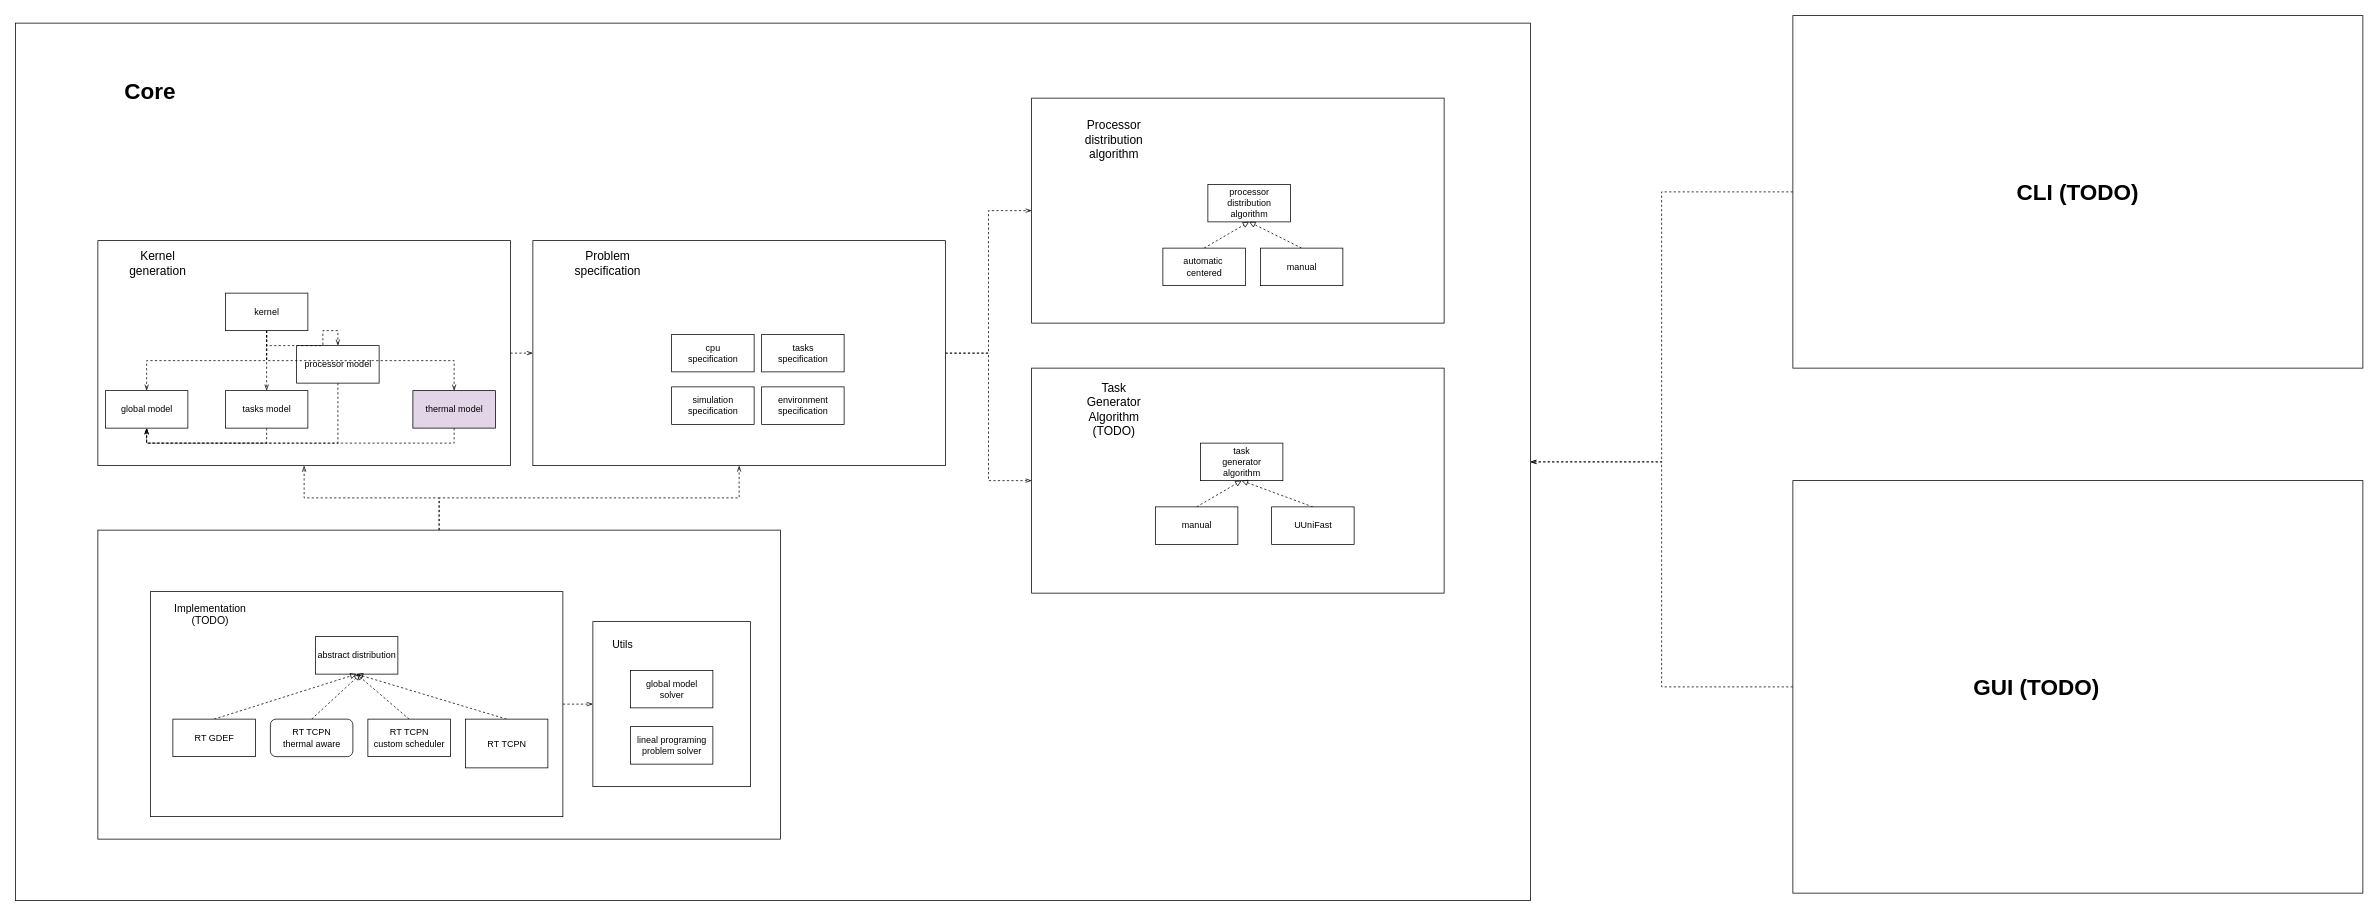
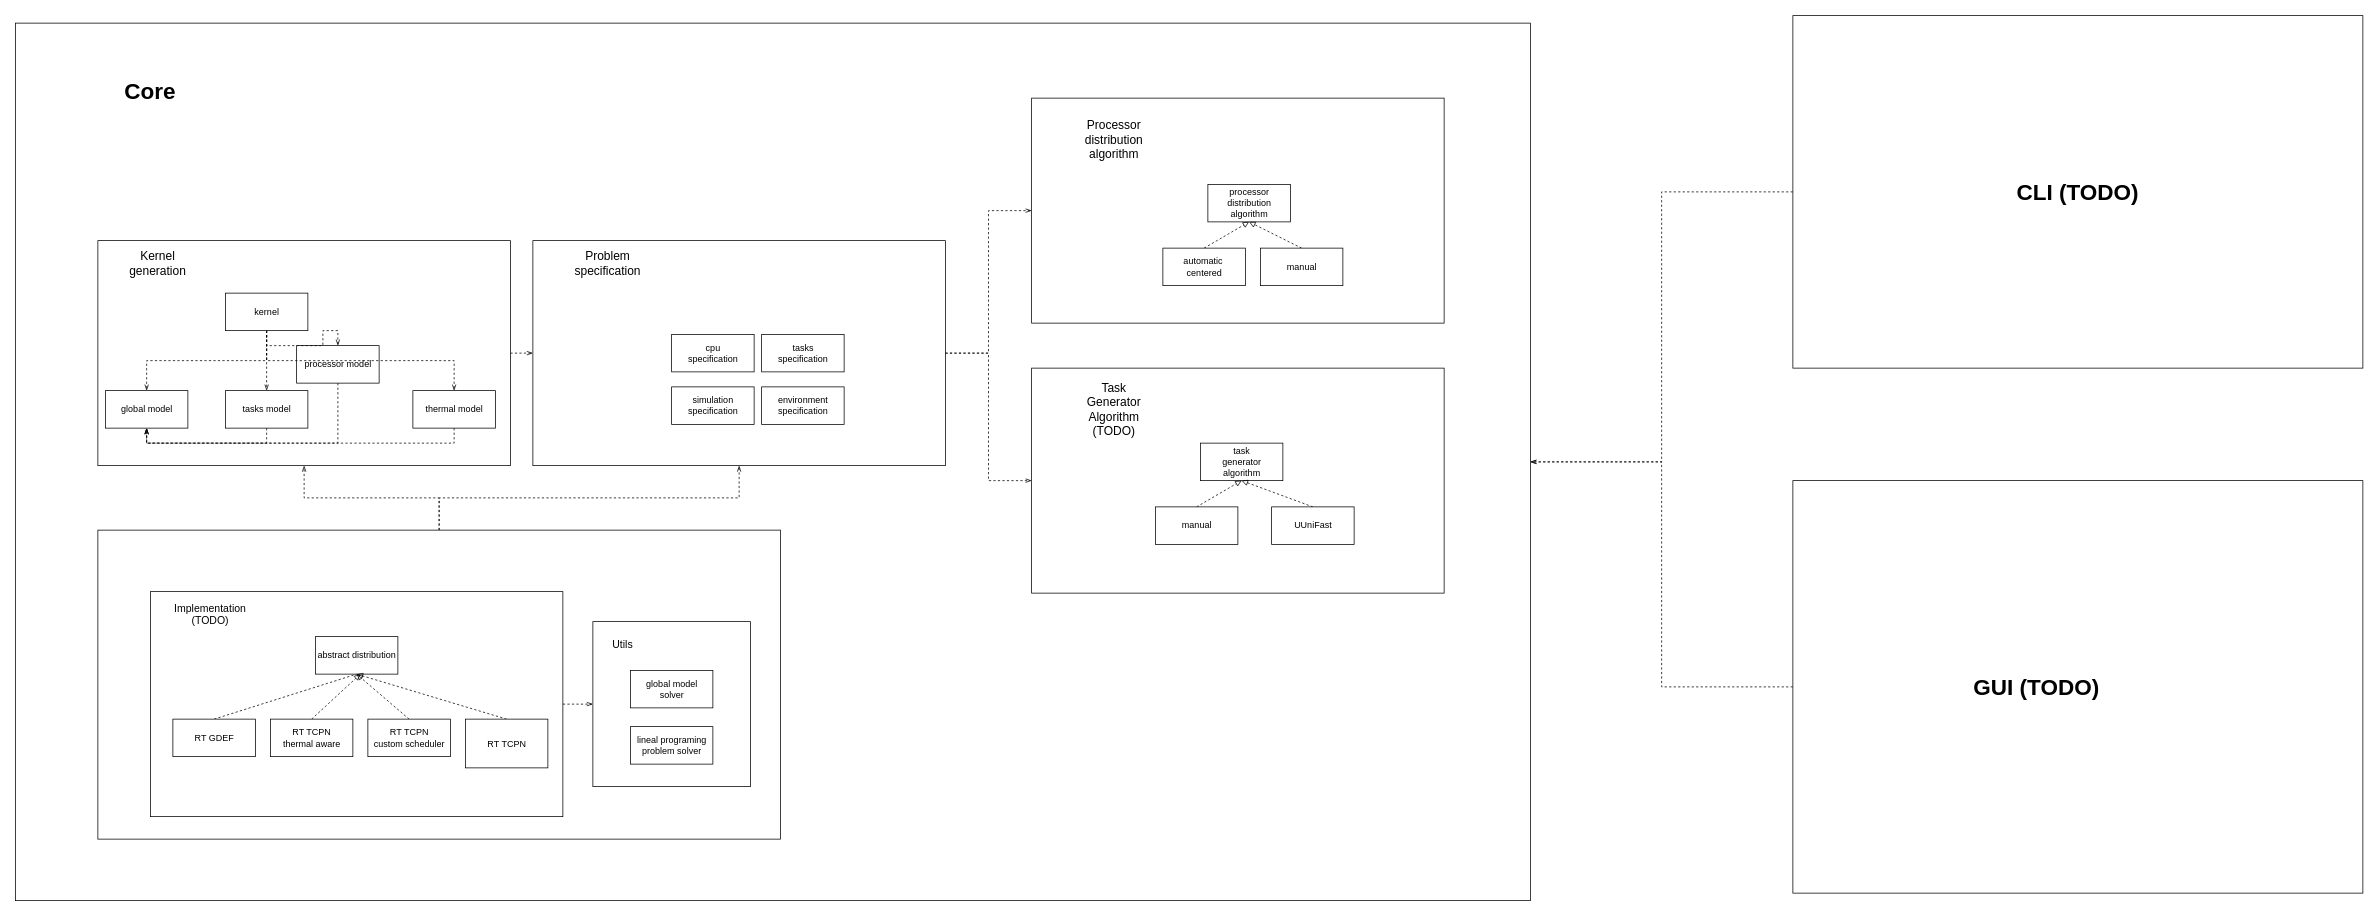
(454, 409) -> (454, 409)
(349, 676) -> (352, 675)
(312, 738) -> (312, 738)
